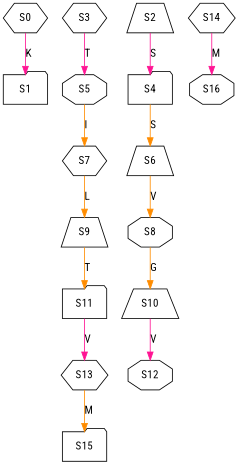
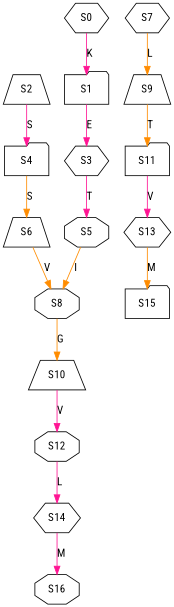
(85, 121) -> (73, 264)
none -> (87, 121)
none -> (57, 478)
